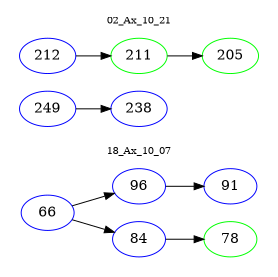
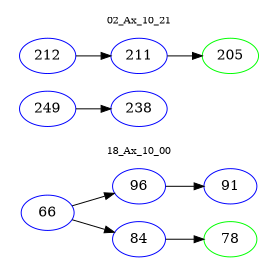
(139, 56) -> (139, 56)
(139, 151) -> (139, 151)
